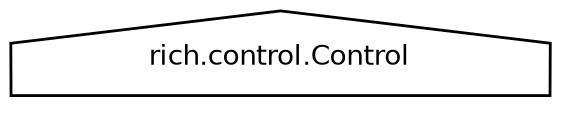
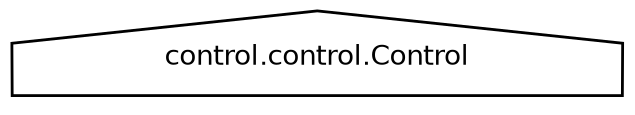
(281, 58) -> (317, 58)
